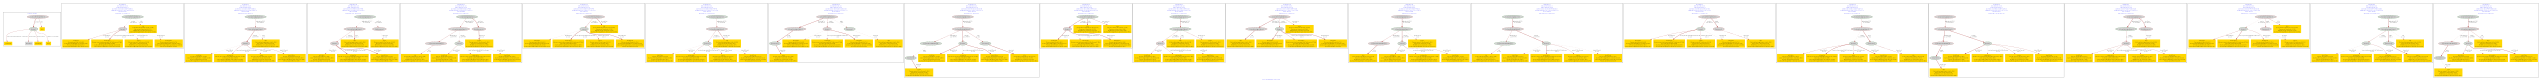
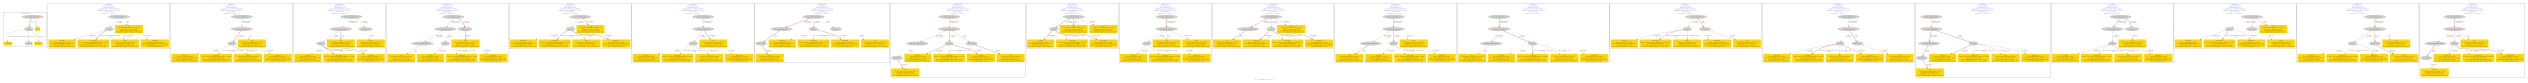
(48, 44) -> none
